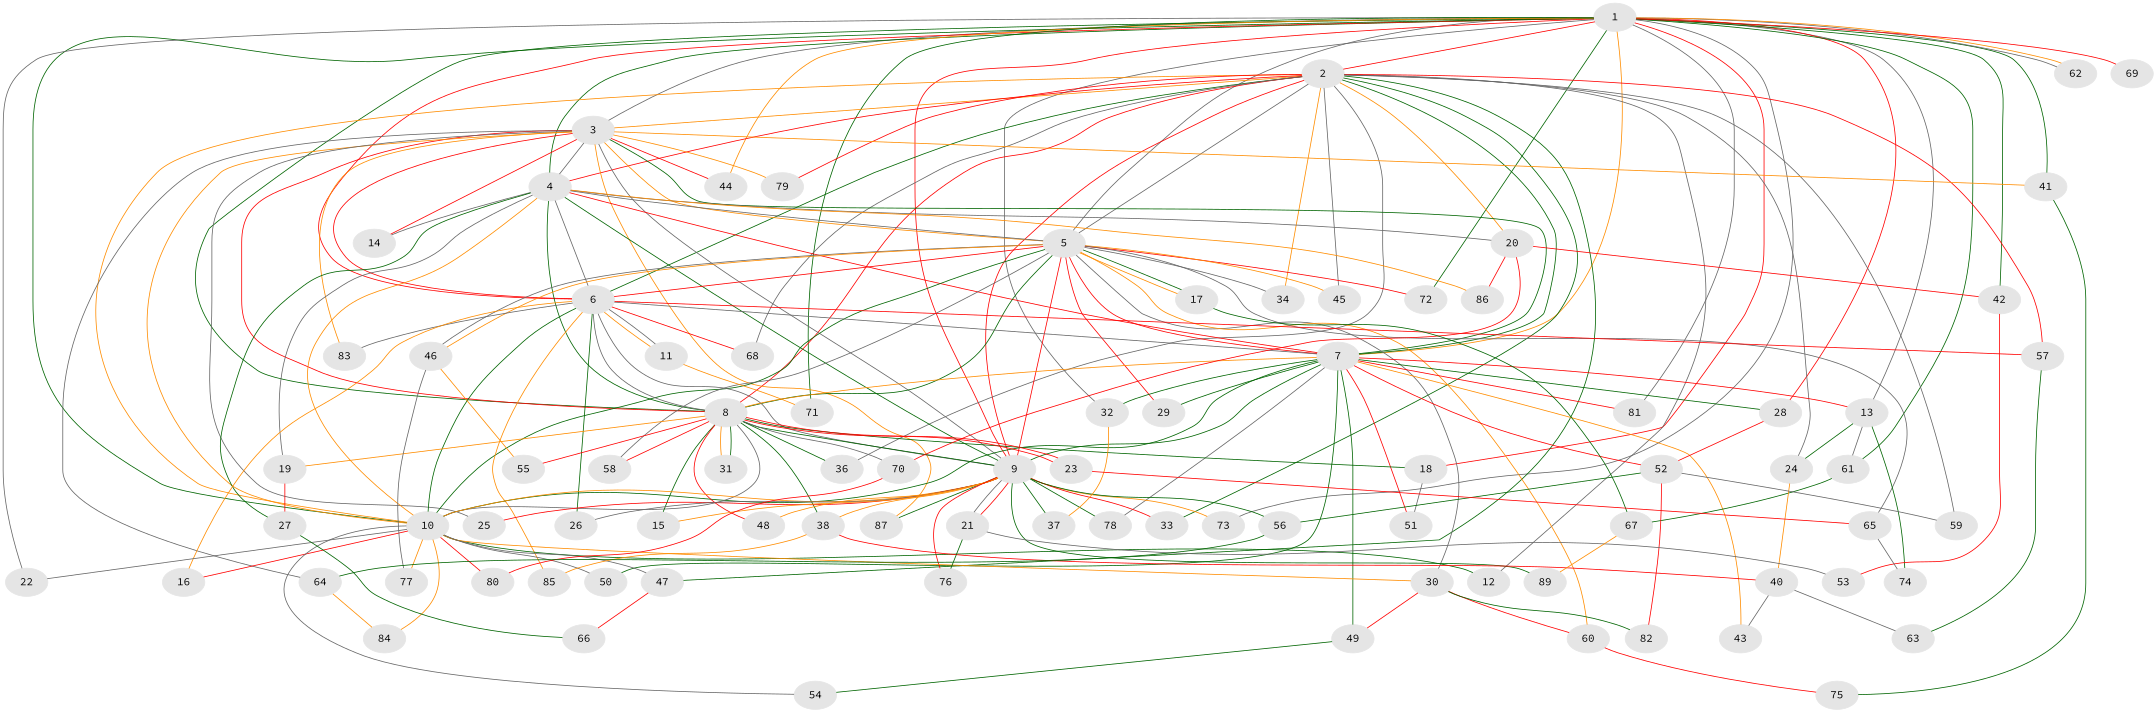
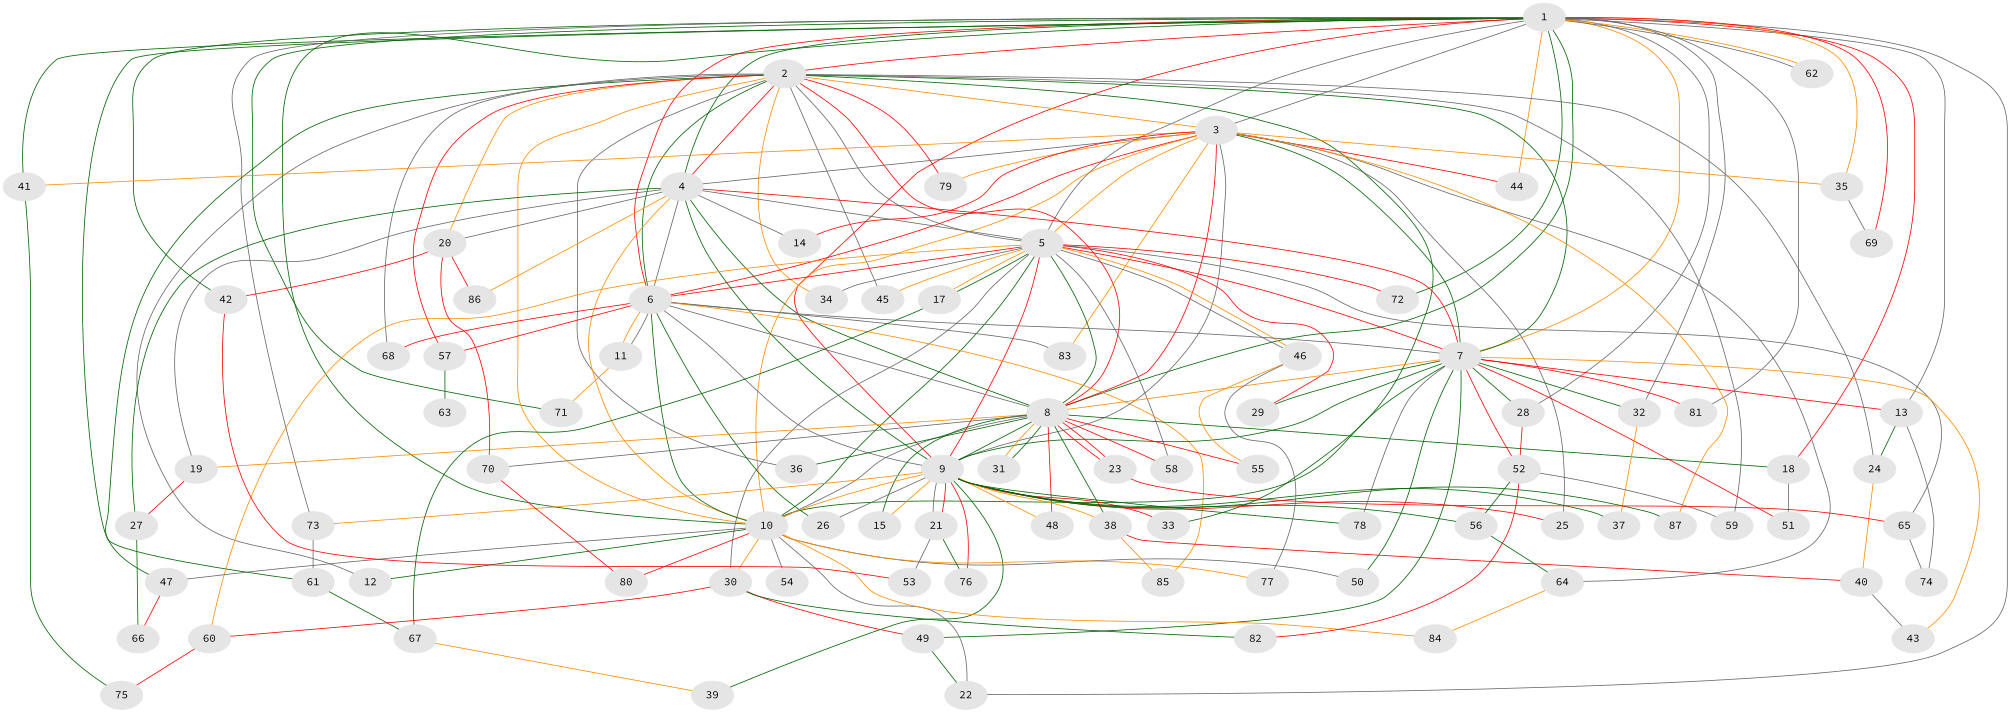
(1892, 122) -> (1707, 200)
none -> (1842, 187)
(1070, 199) -> none
(1857, 441) -> (313, 554)
(1895, 496) -> (1930, 496)
(184, 582) -> none
(1545, 582) -> (713, 695)
(1845, 611) -> none
(1084, 667) -> (944, 667)
